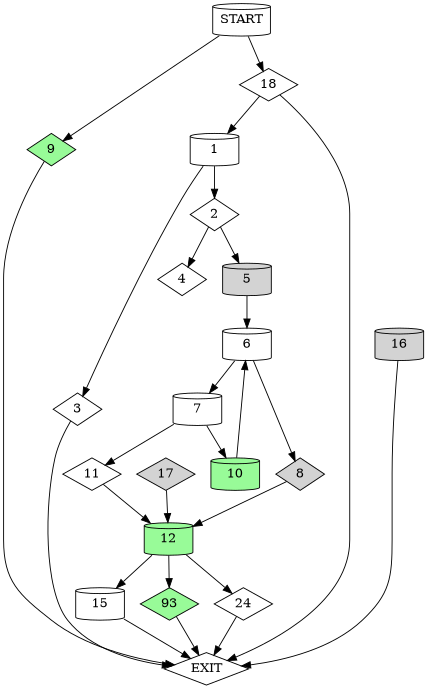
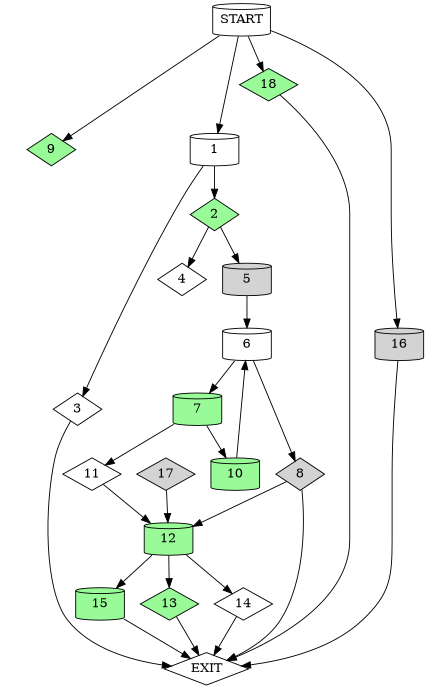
(269, 85) -> (269, 85)
(247, 111) -> (229, 80)
none -> (391, 145)
(215, 215) -> (215, 215)
(197, 409) -> (197, 409)
(4, 457) -> (295, 585)
(100, 604) -> (100, 604)
(169, 604) -> (169, 604)
(243, 604) -> (243, 604)
